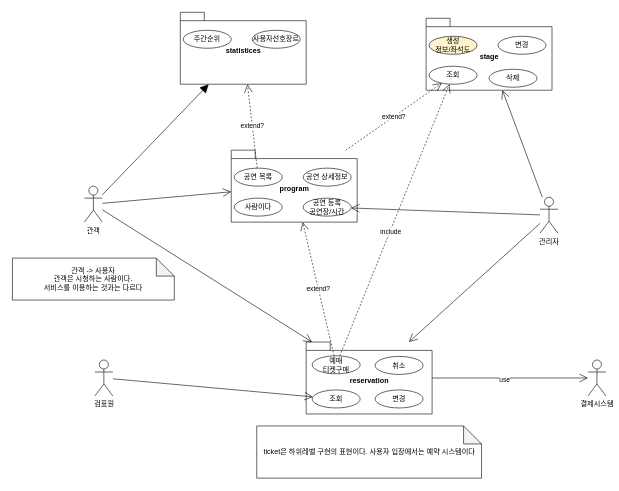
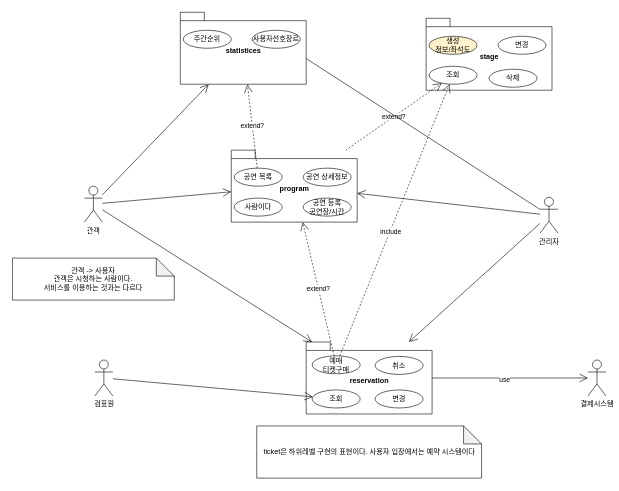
(202, 91) -> (204, 89)
(523, 144) -> (445, 204)
(446, 212) -> (422, 134)
